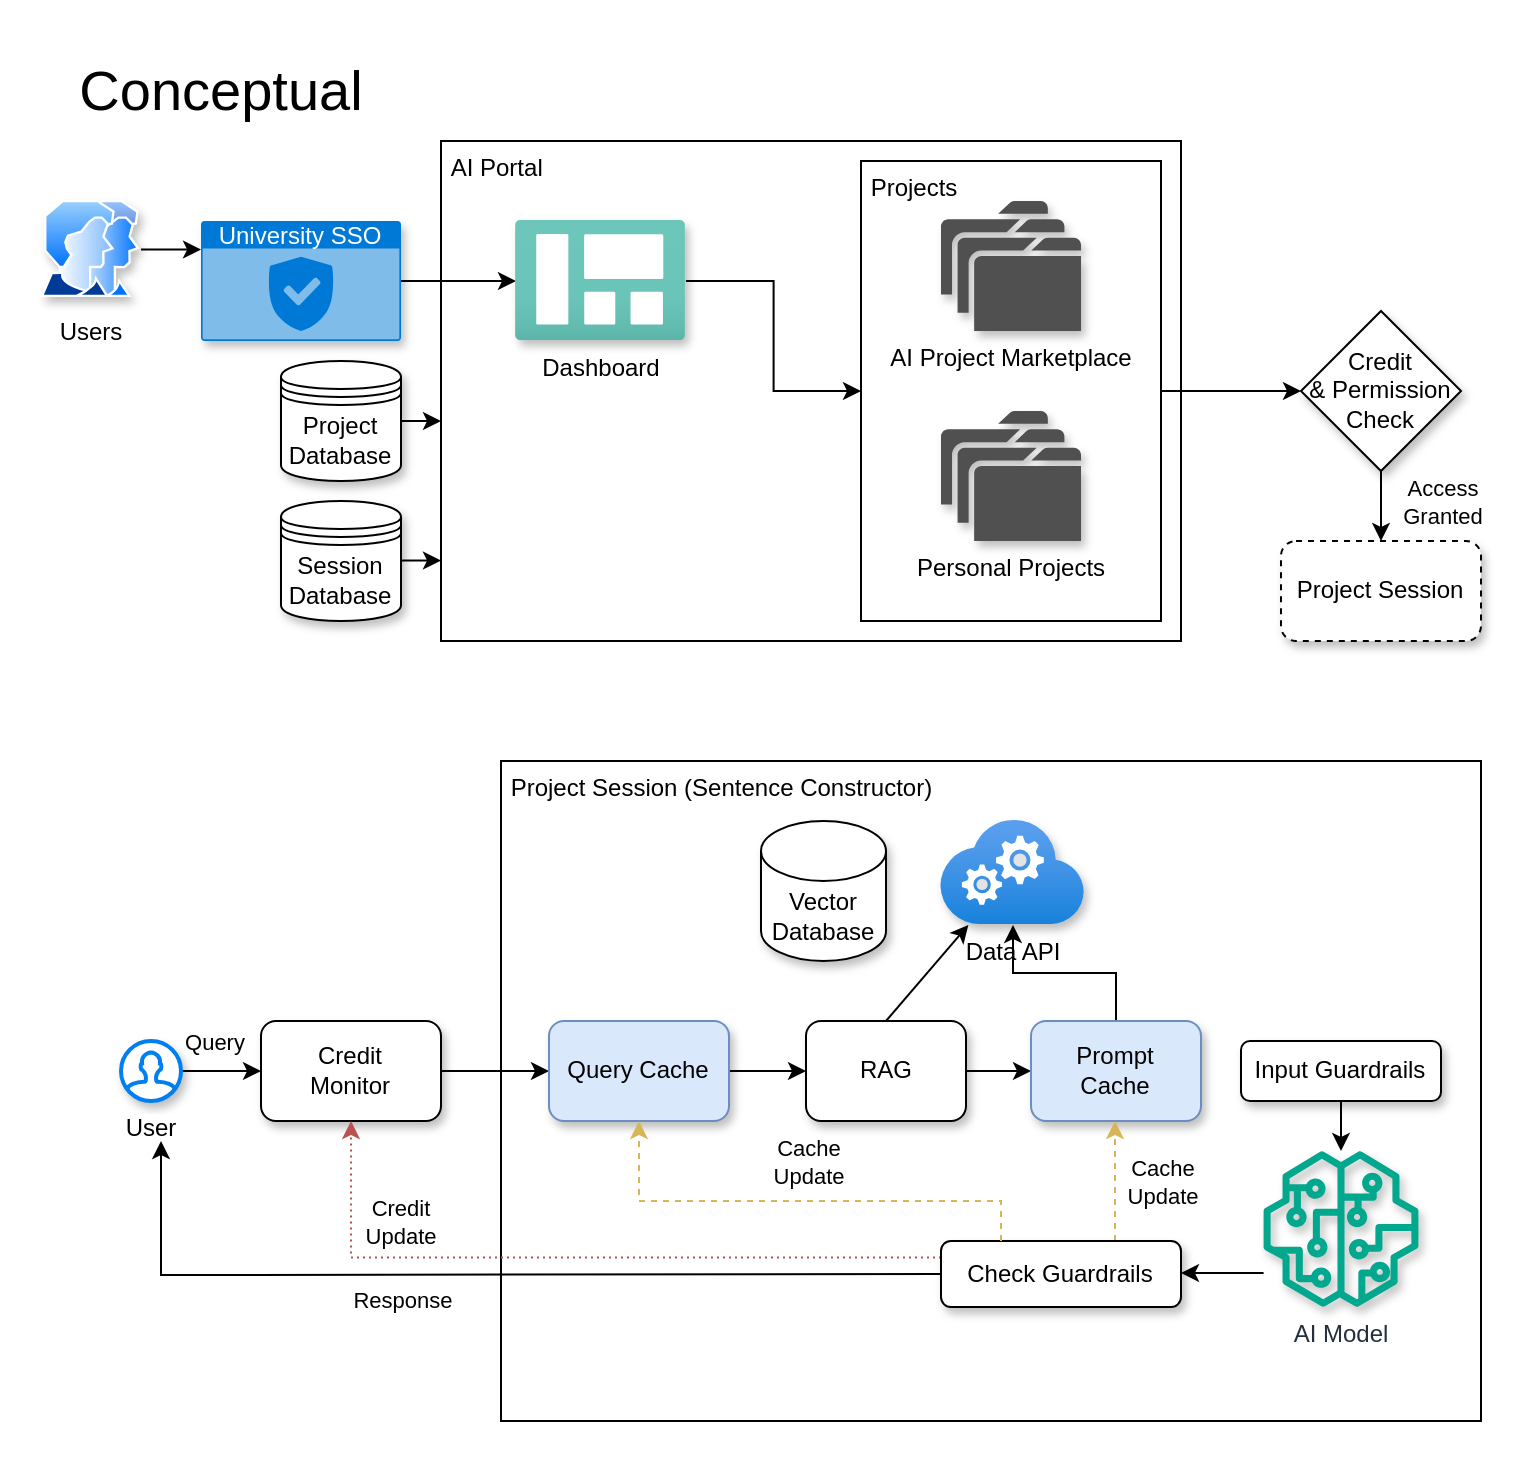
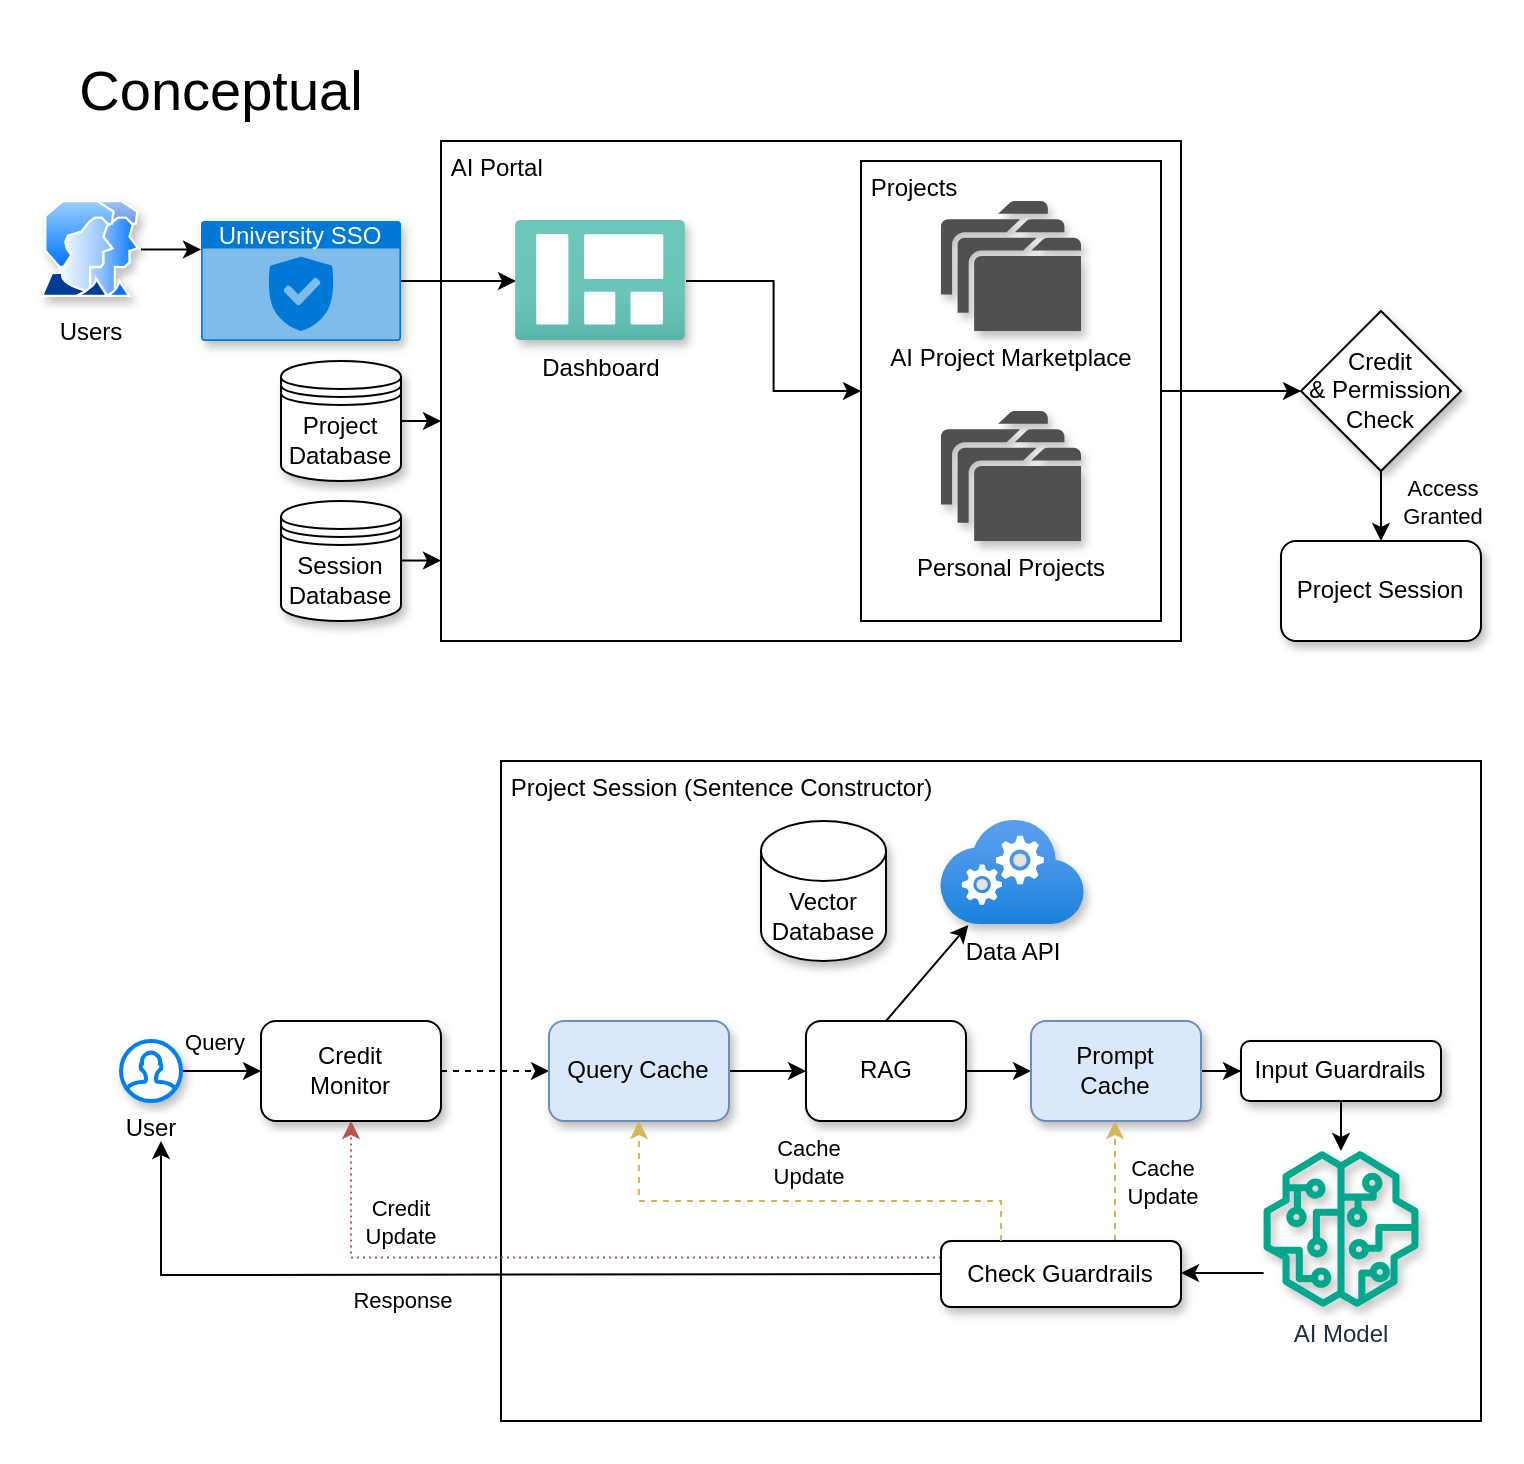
(1381, 591) -> (1381, 591)
(1071, 973) -> (1228, 1071)
(490, 1071) -> (490, 1071)
